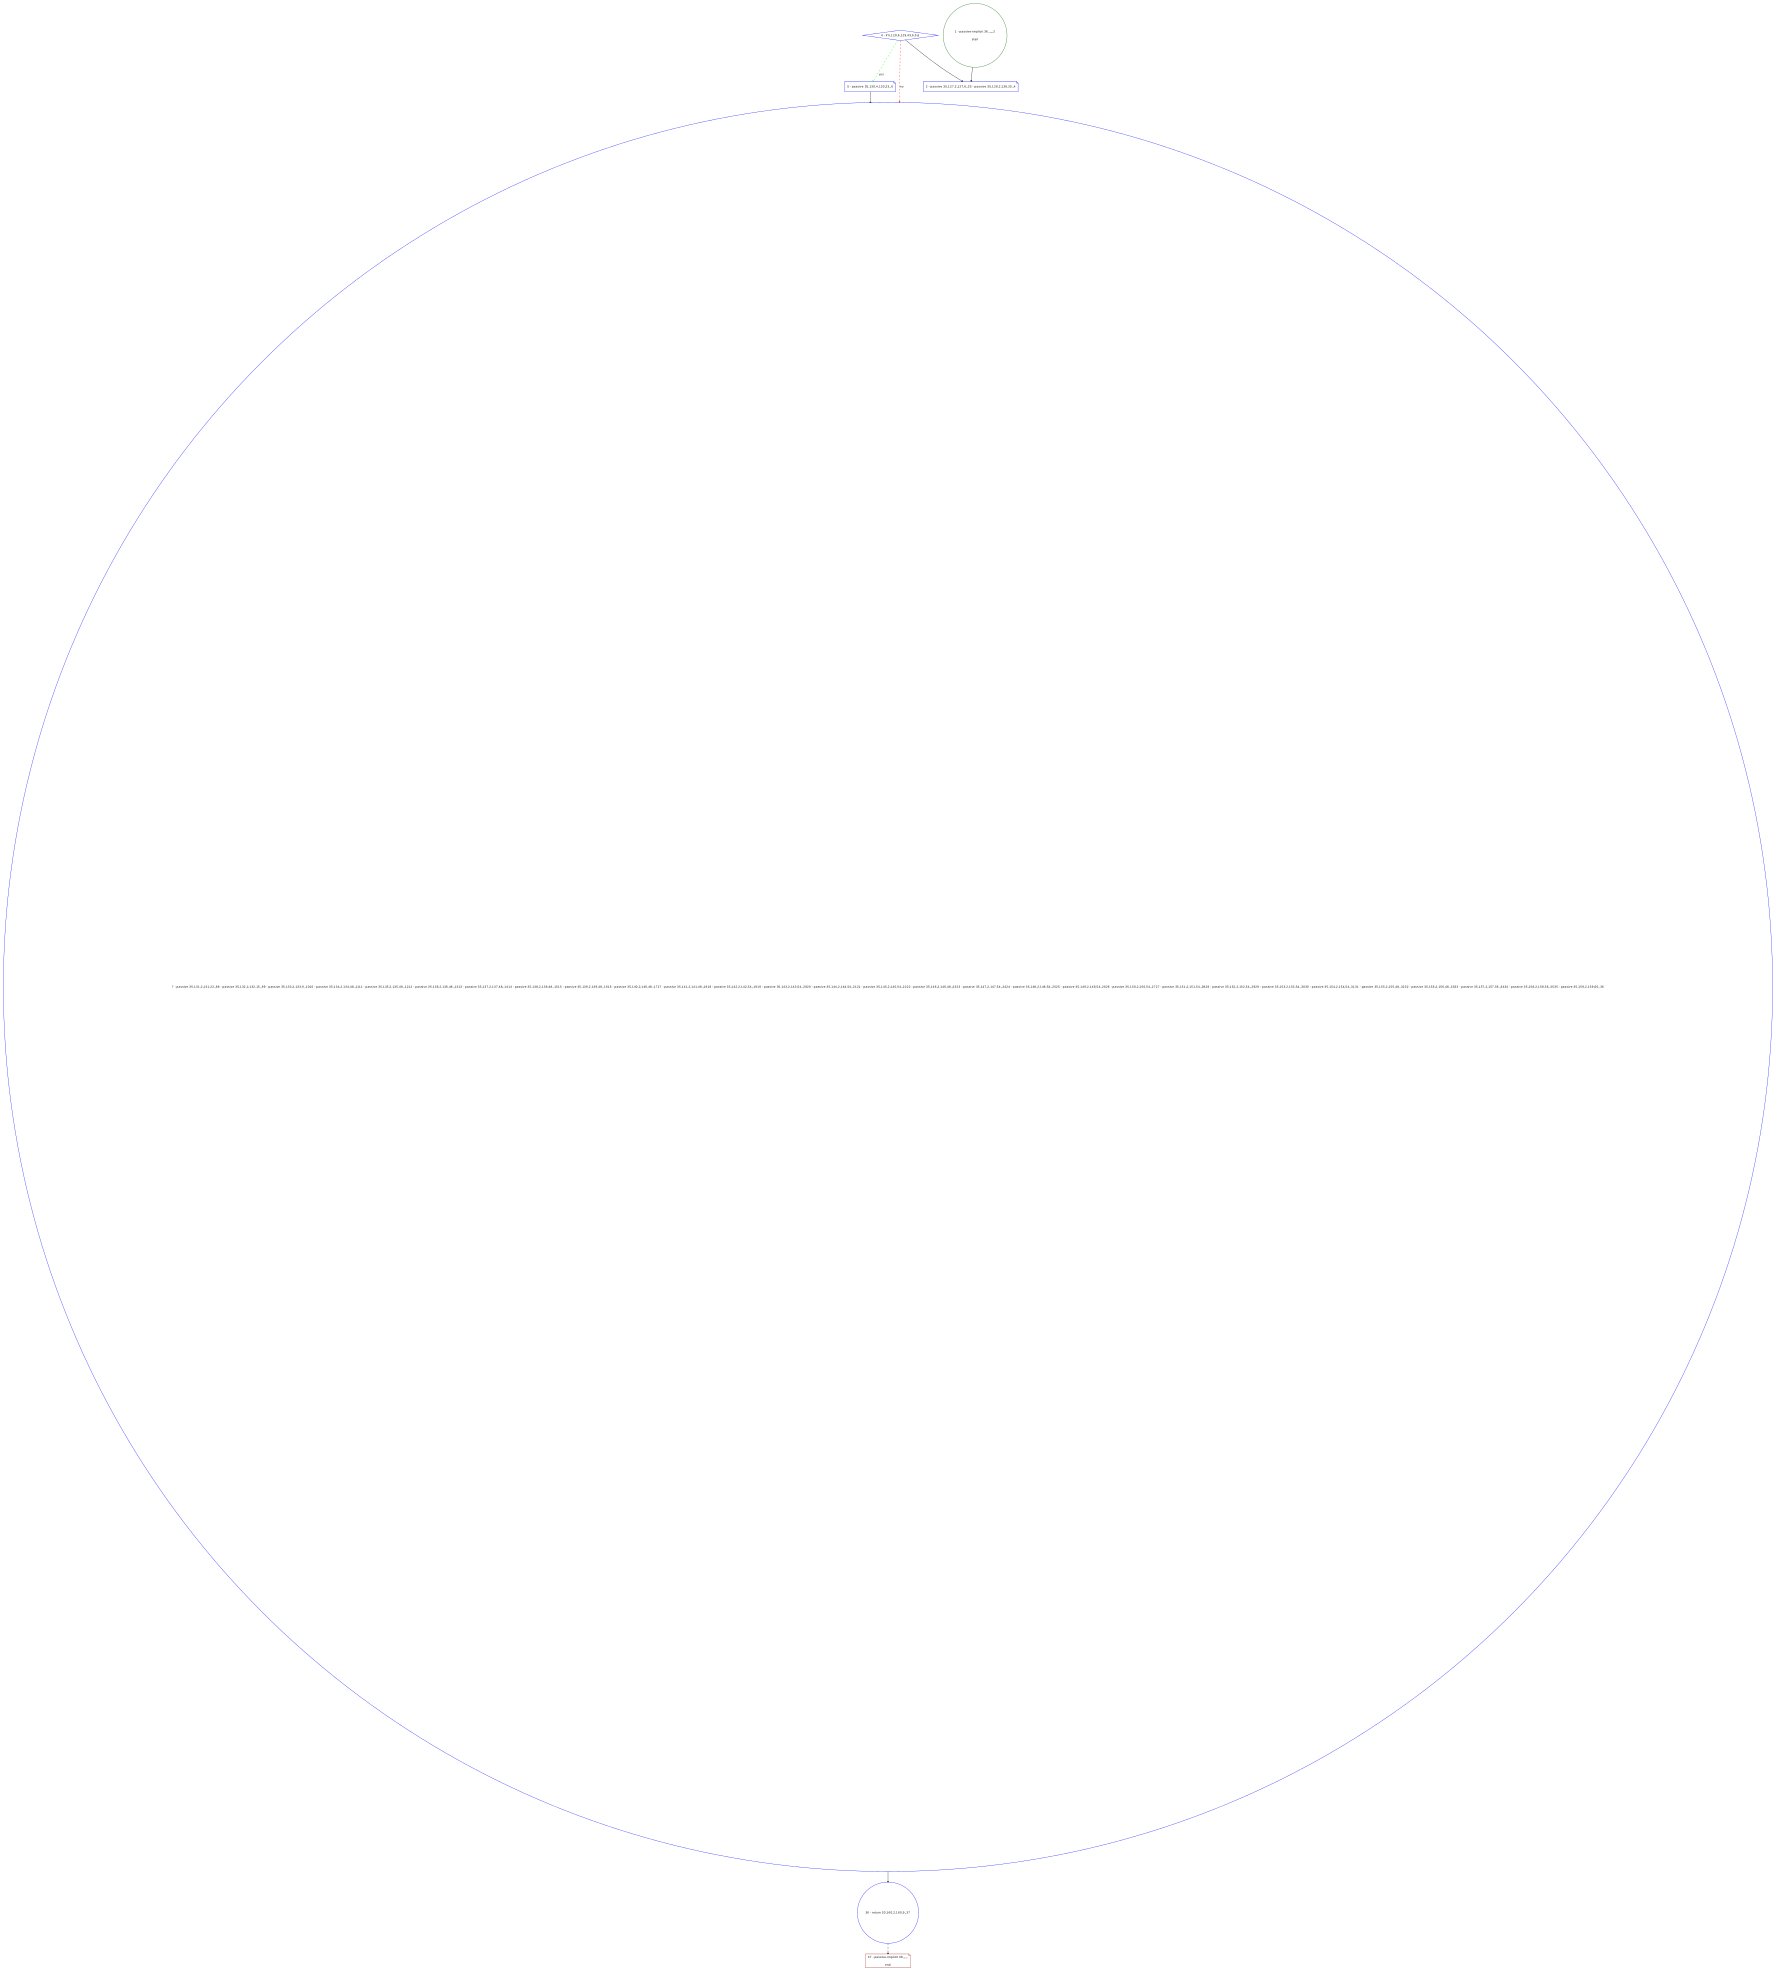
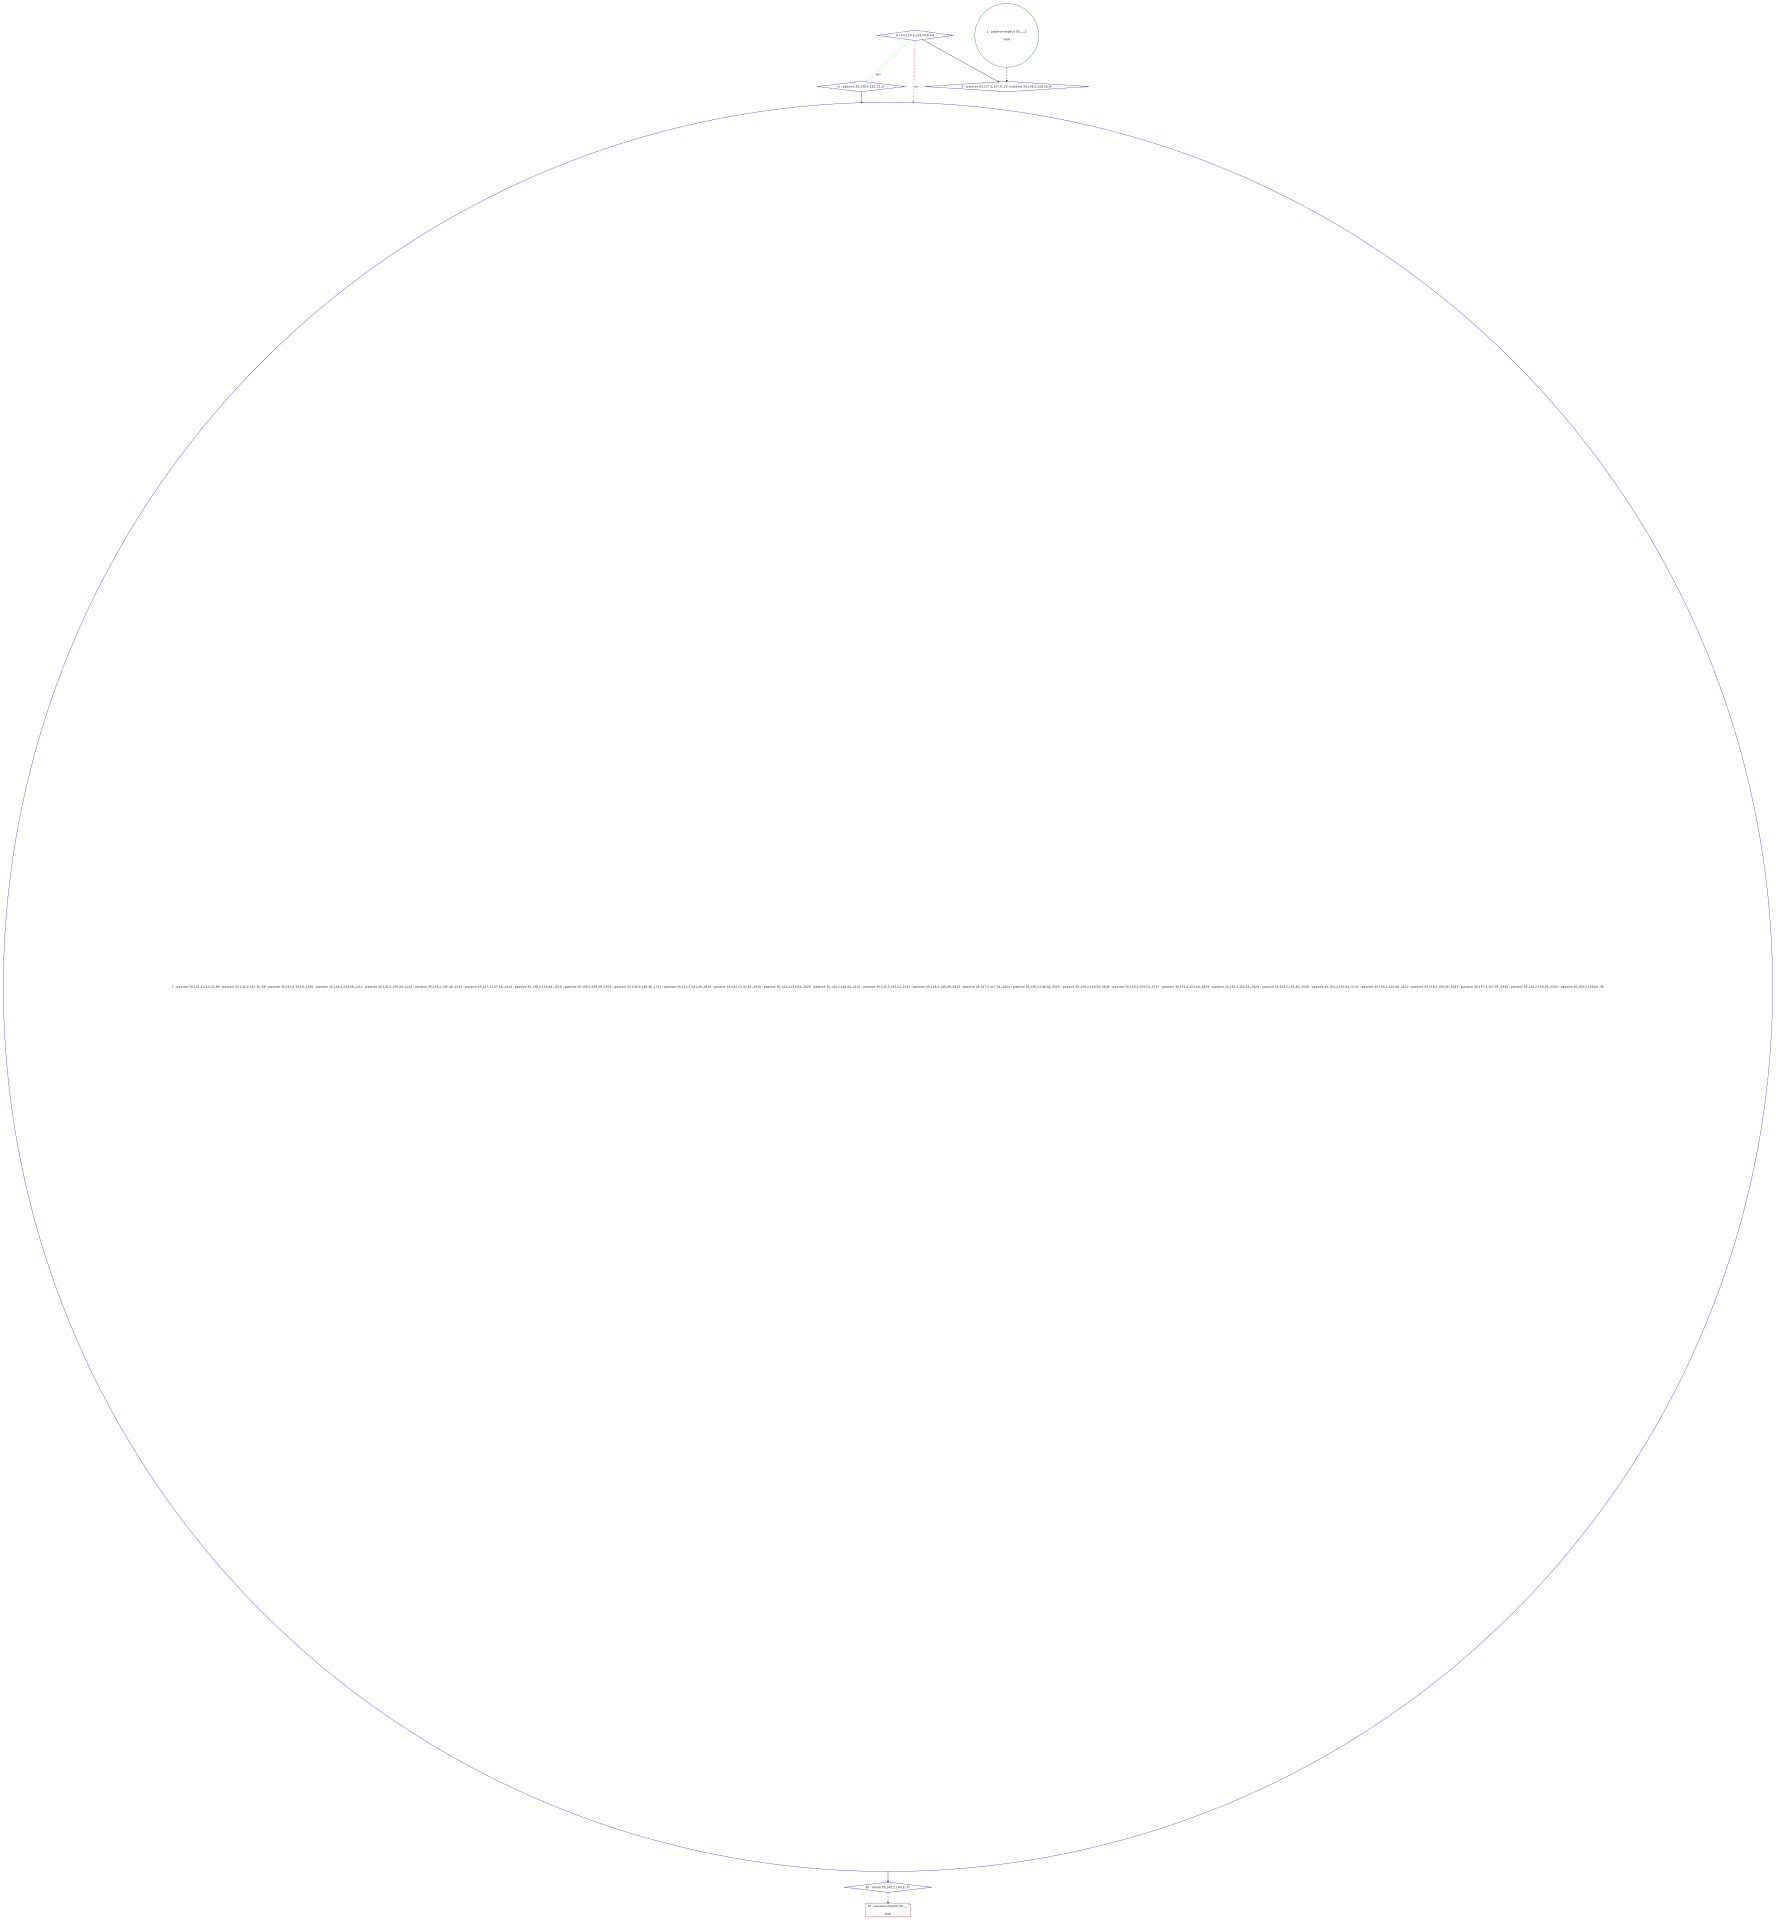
(972, 74) -> (1007, 74)
(870, 87) -> (861, 87)
(971, 87) -> (1007, 87)
(888, 1913) -> (888, 1887)
